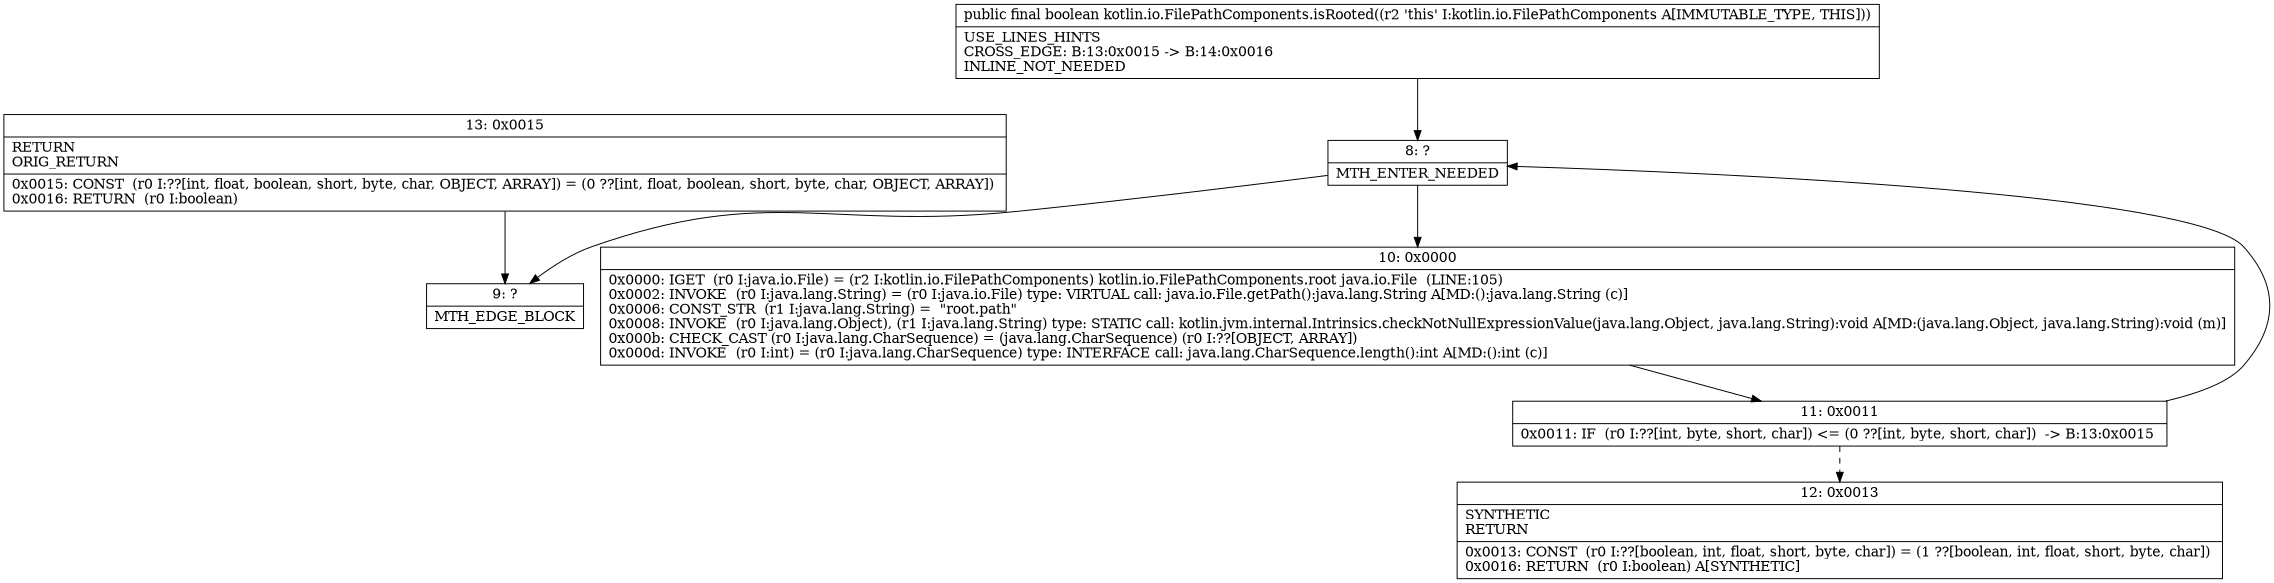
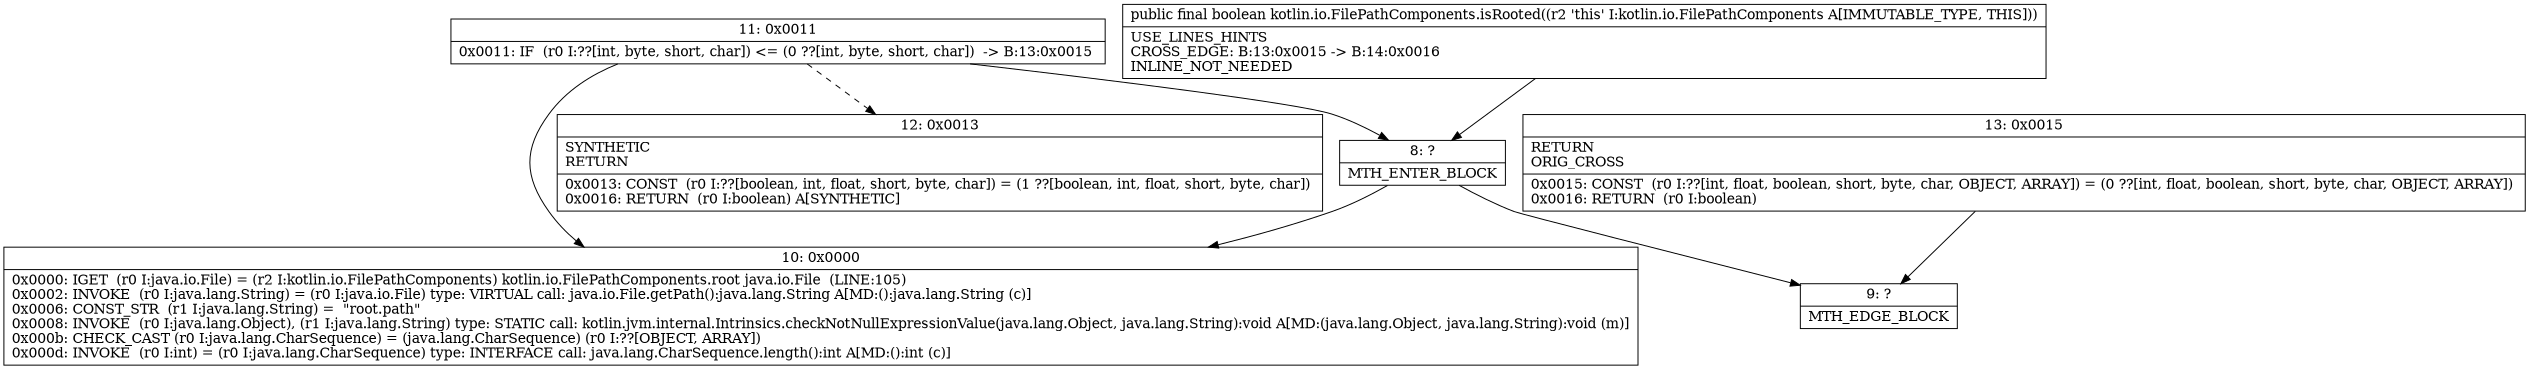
(65, 162) -> (1578, 162)
(1418, 174) -> (1423, 174)
(1691, 382) -> (534, 140)
